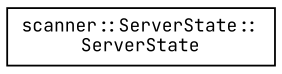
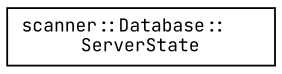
(141, 37) -> (141, 37)
